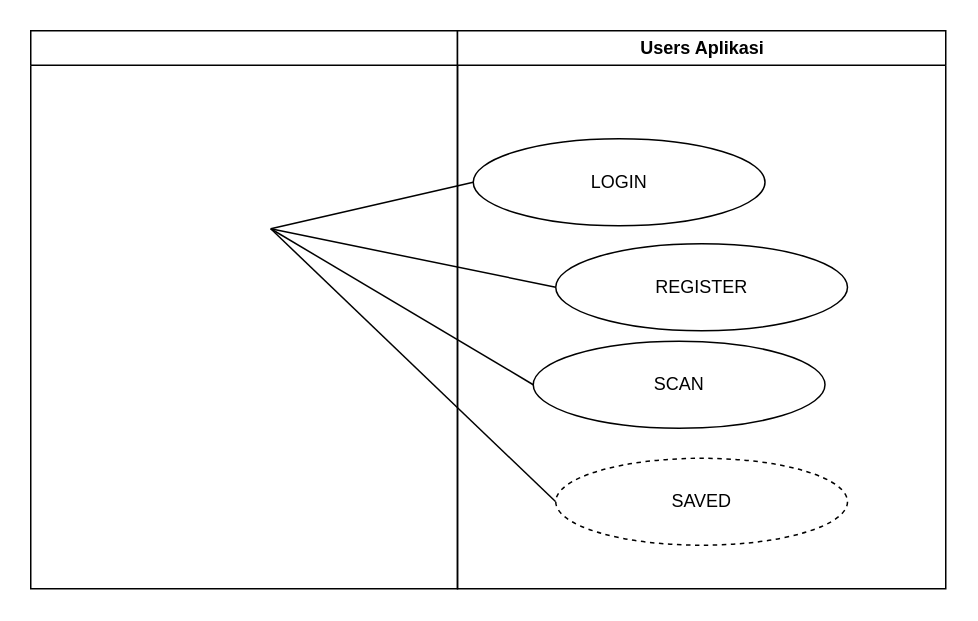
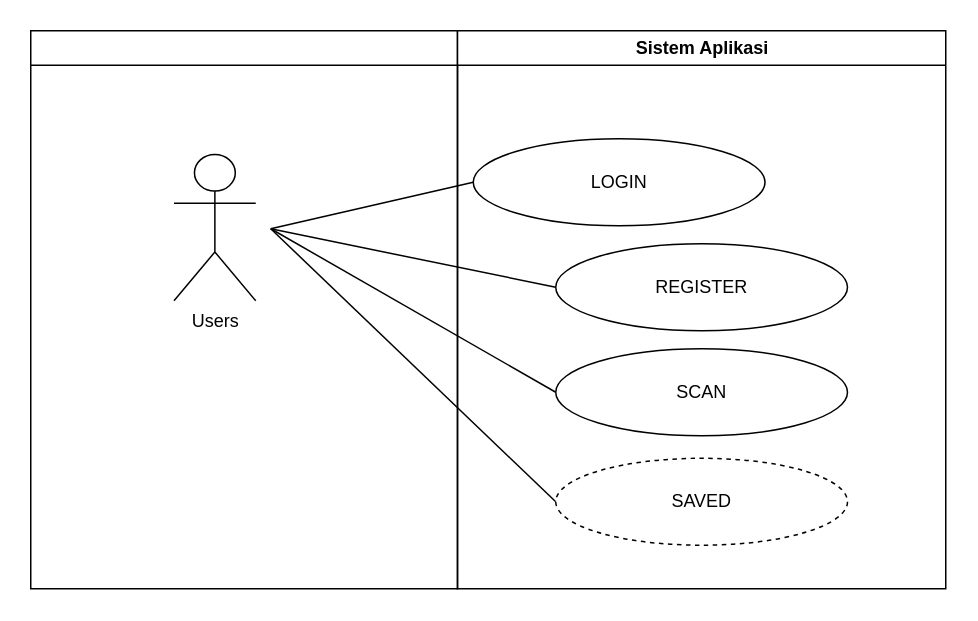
(703, 49) -> (703, 49)
none -> (215, 228)
(679, 385) -> (702, 392)
